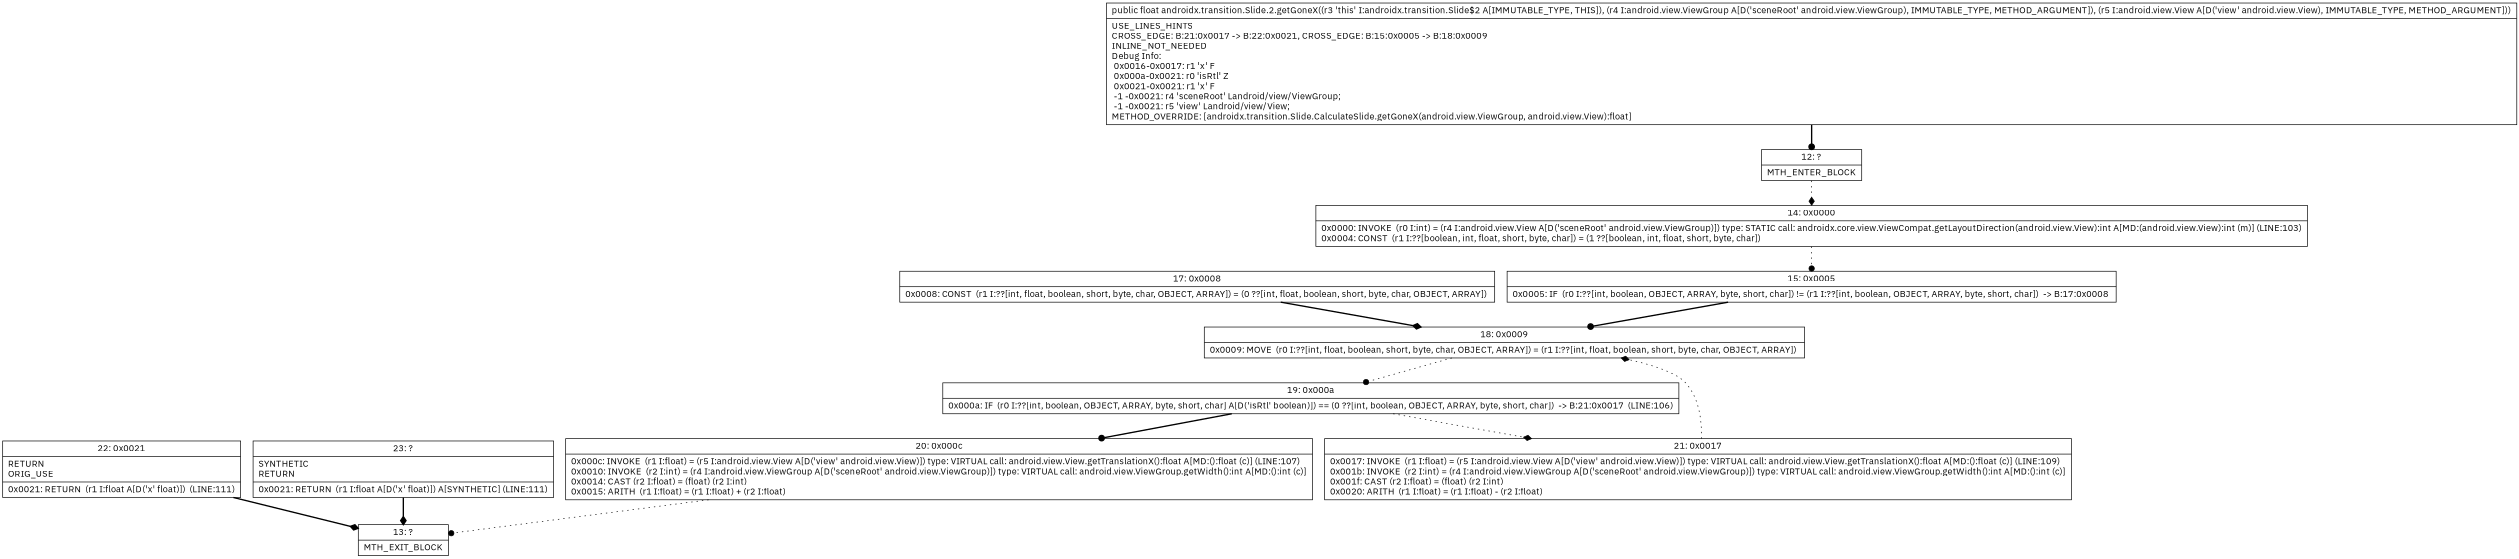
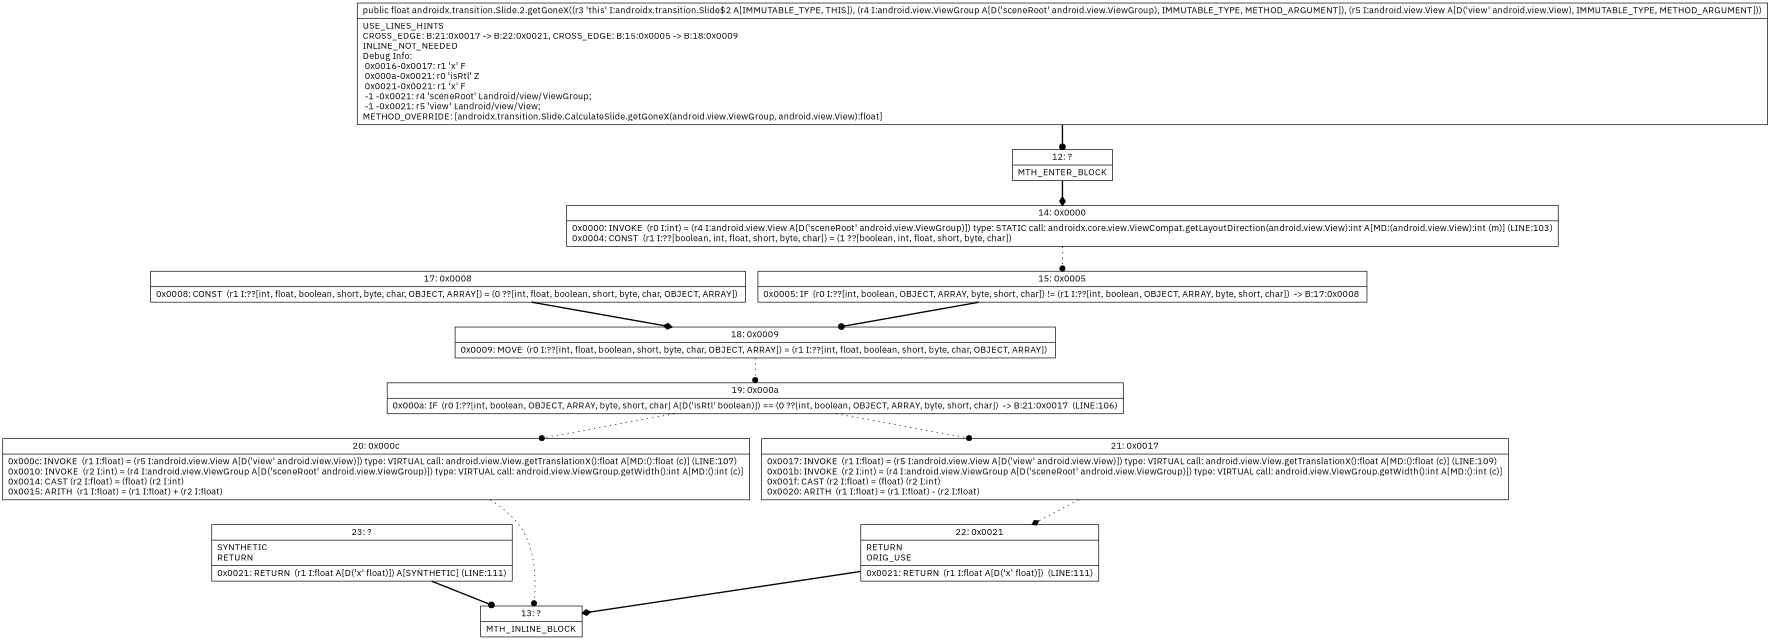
(1812, 189) -> (1062, 189)
(1685, 382) -> (1059, 510)
(1458, 425) -> (901, 426)
(1168, 426) -> (610, 426)
(403, 507) -> (460, 593)
(403, 548) -> (531, 629)
